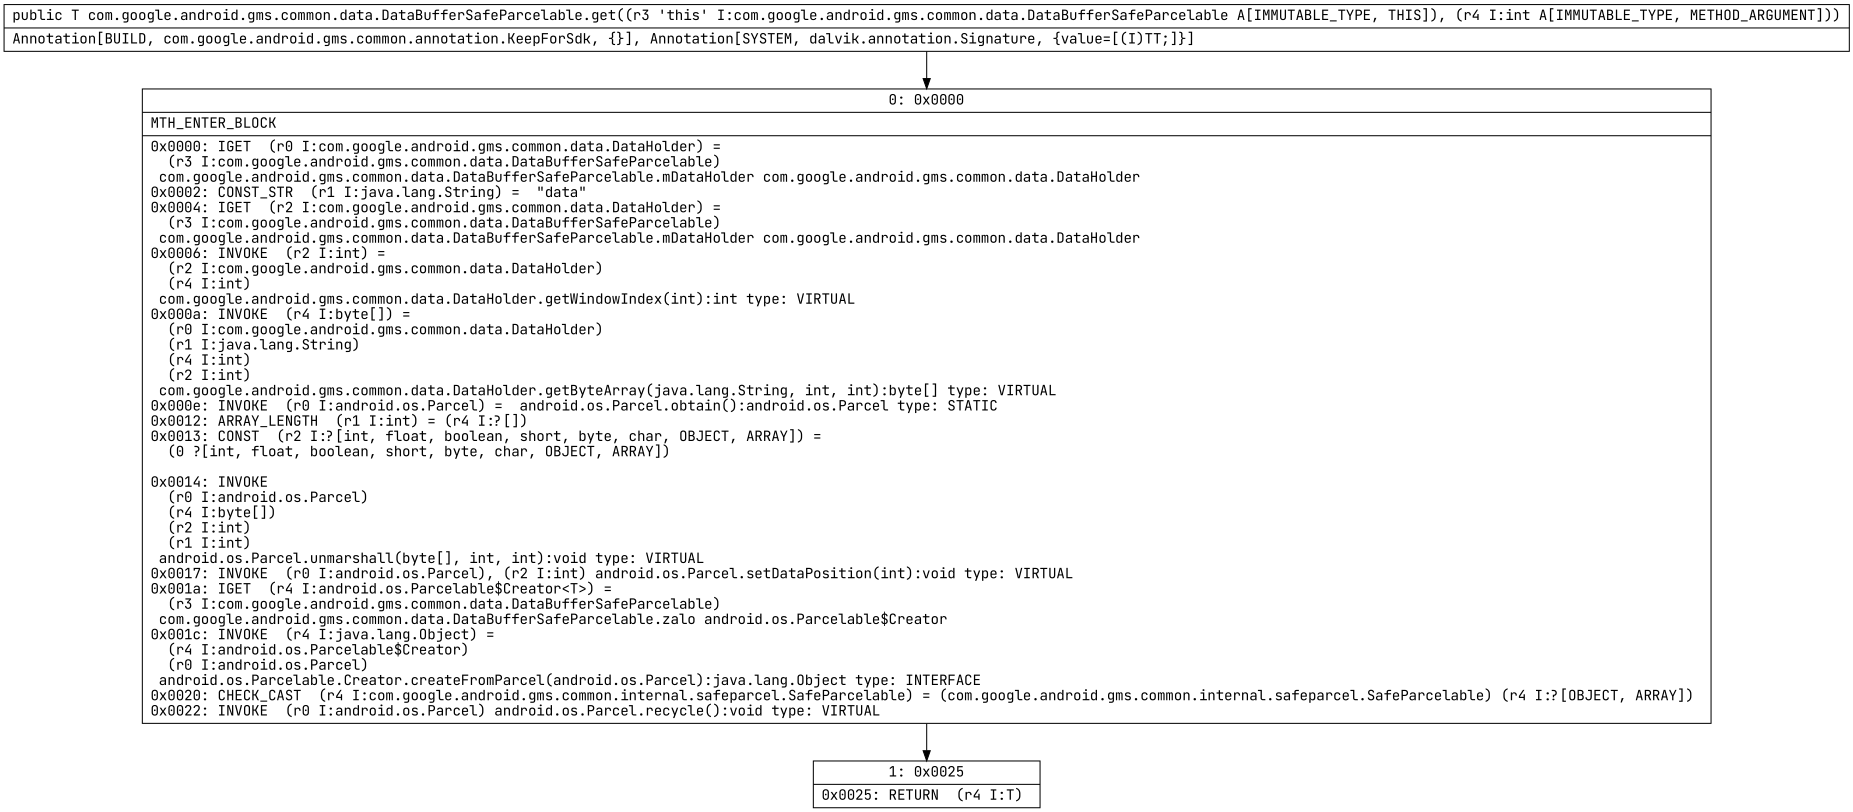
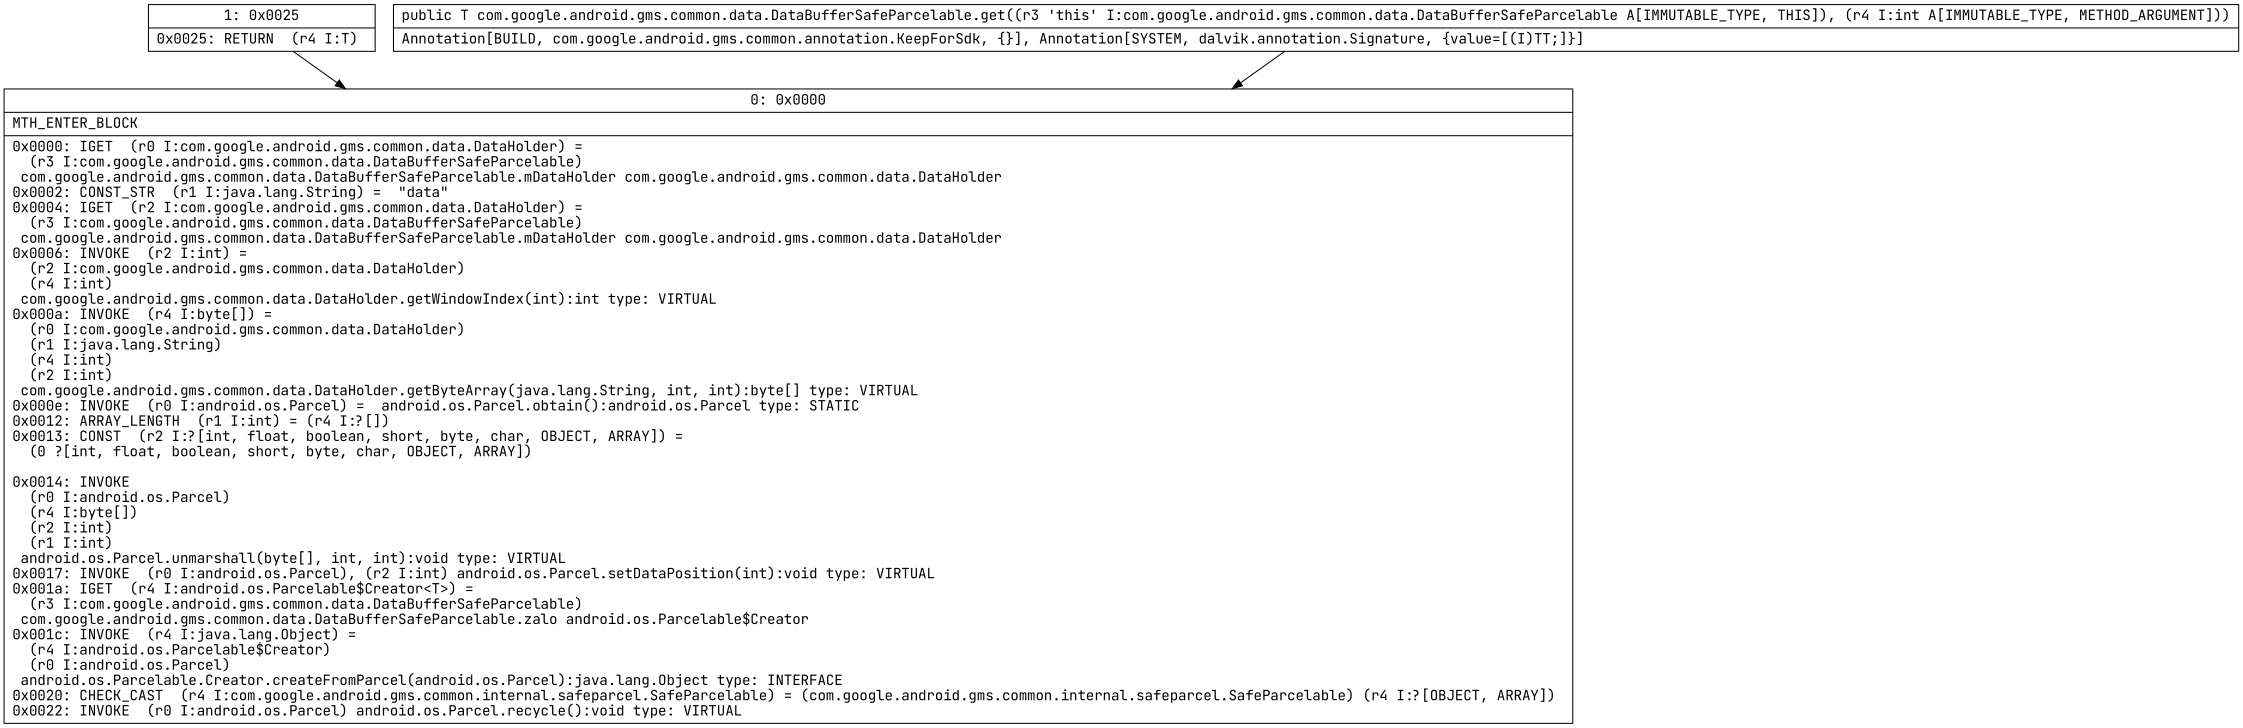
(927, 737) -> (315, 67)
